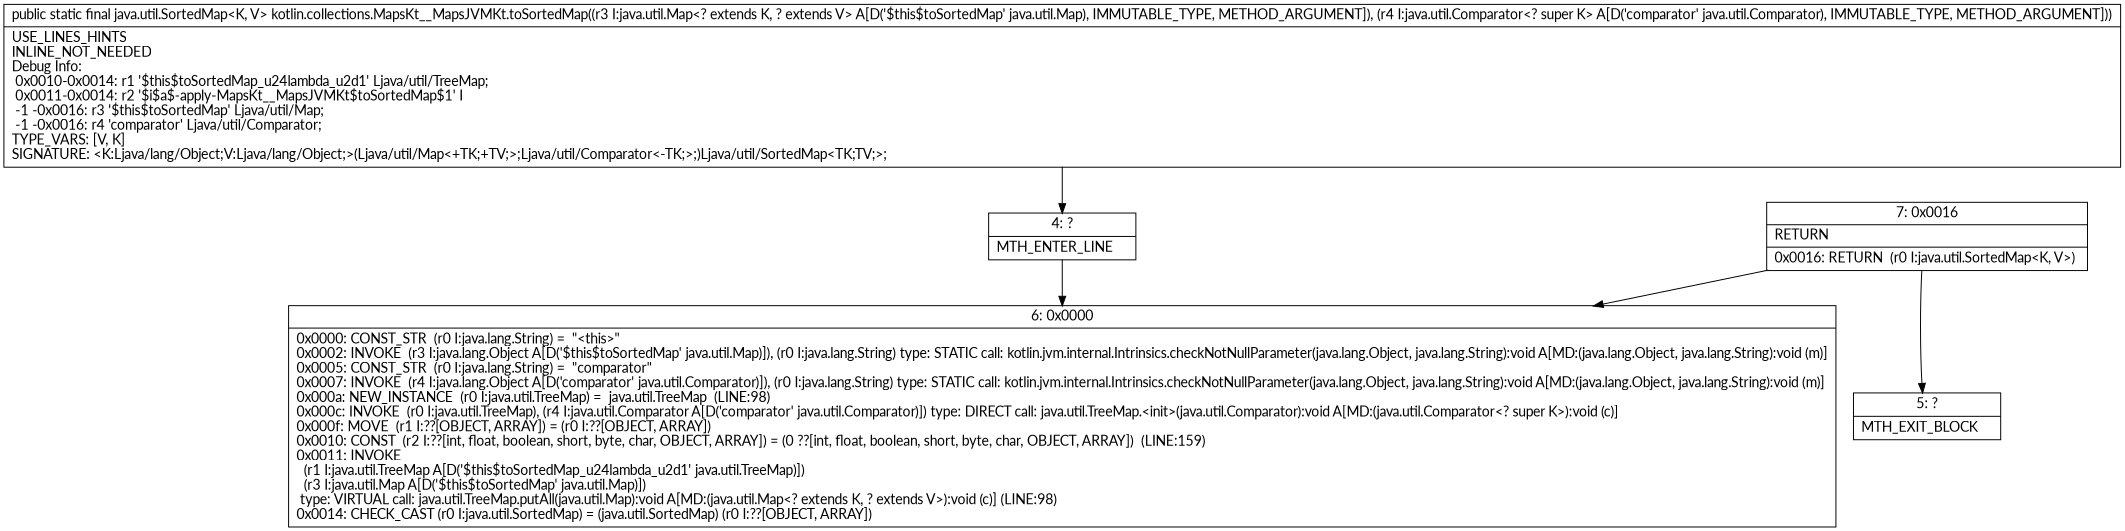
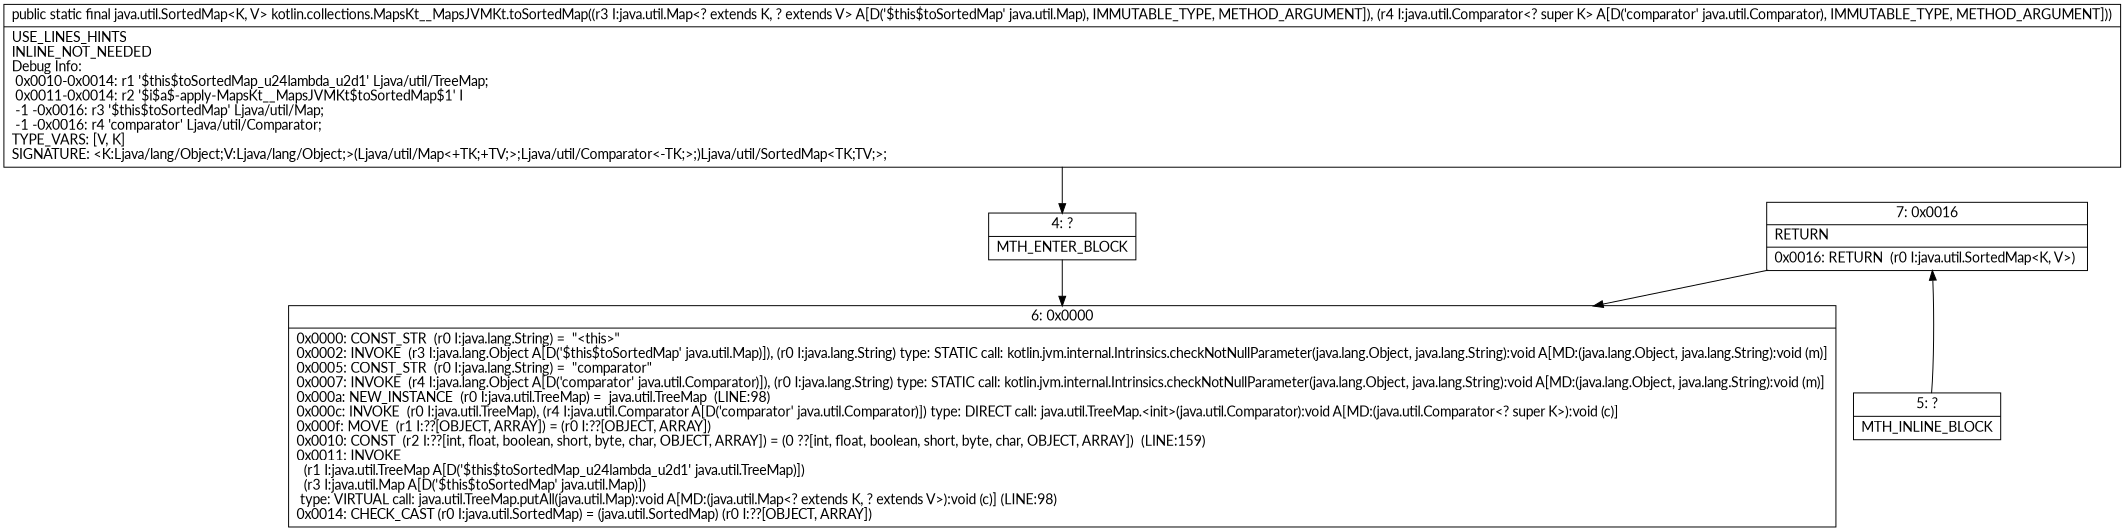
(1055, 248) -> (1062, 248)
(1921, 327) -> (1934, 337)
(1920, 428) -> (1927, 428)
